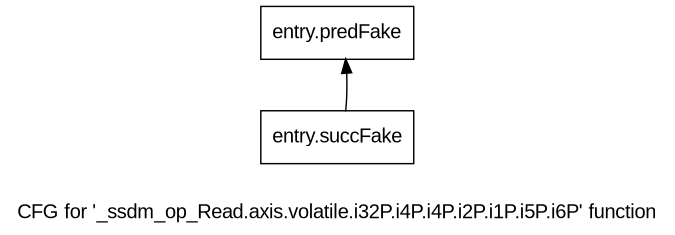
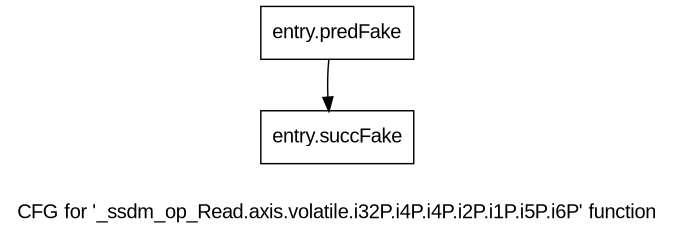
(347, 92) -> (328, 78)
